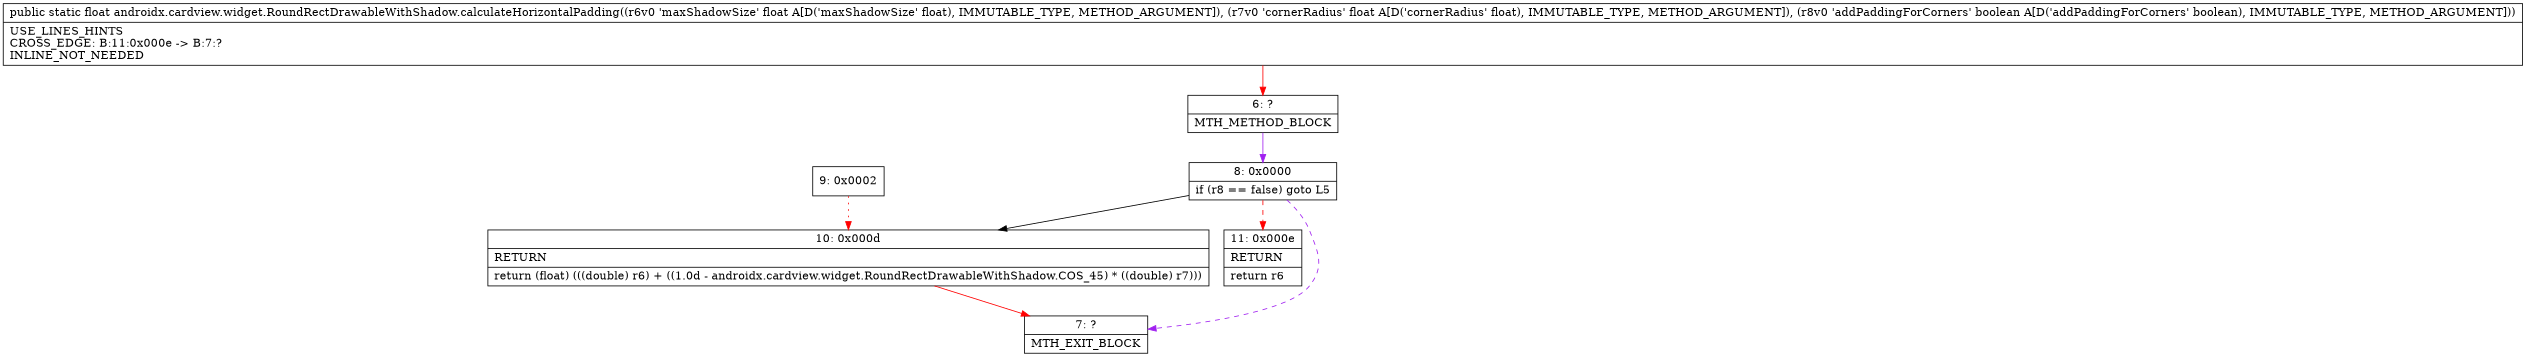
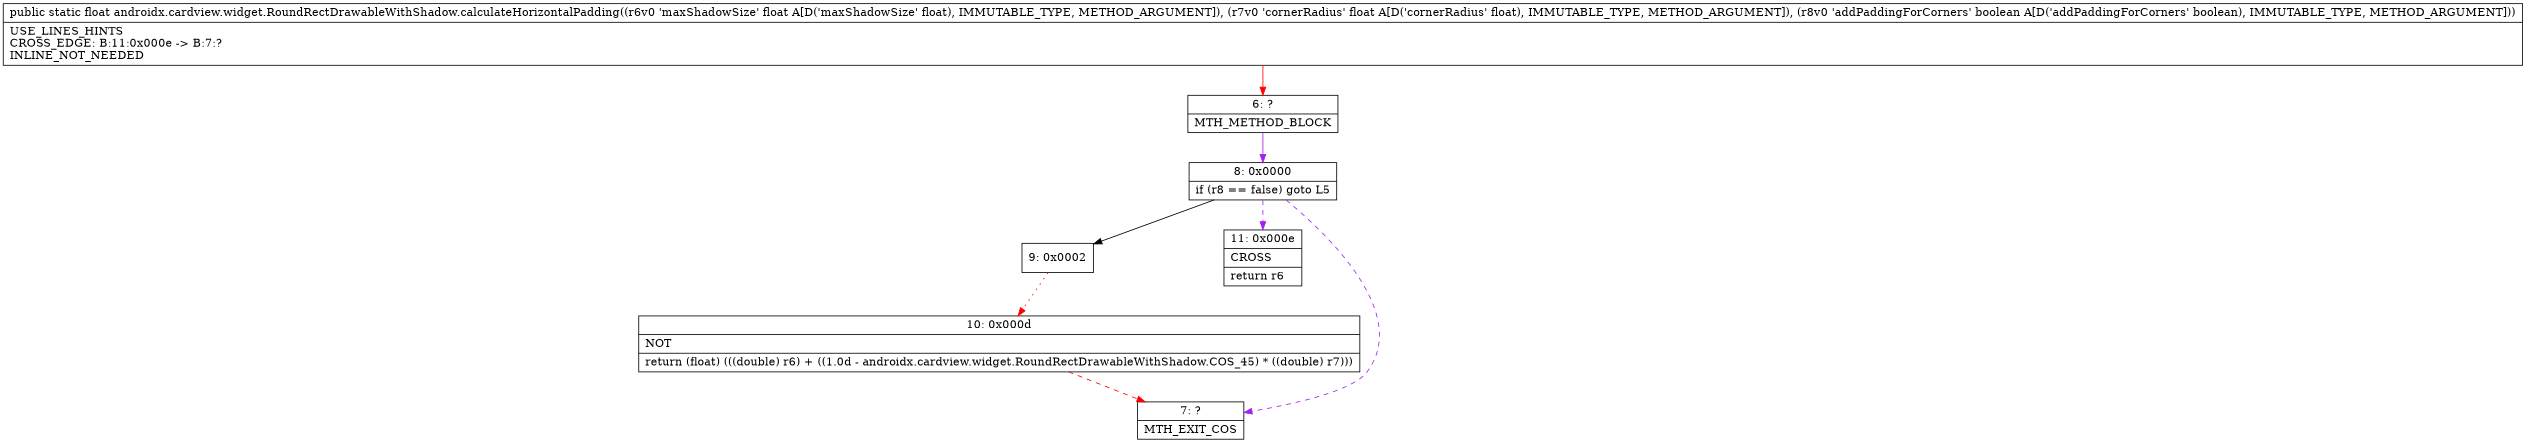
(1263, 211) -> (1263, 211)
(1098, 212) -> (1158, 221)
(521, 258) -> (659, 344)
(1257, 258) -> (1252, 258)
(978, 300) -> (1103, 385)
(1086, 344) -> (1191, 429)
